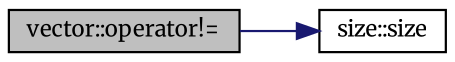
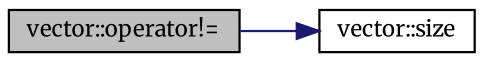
(383, 31) -> (397, 31)
